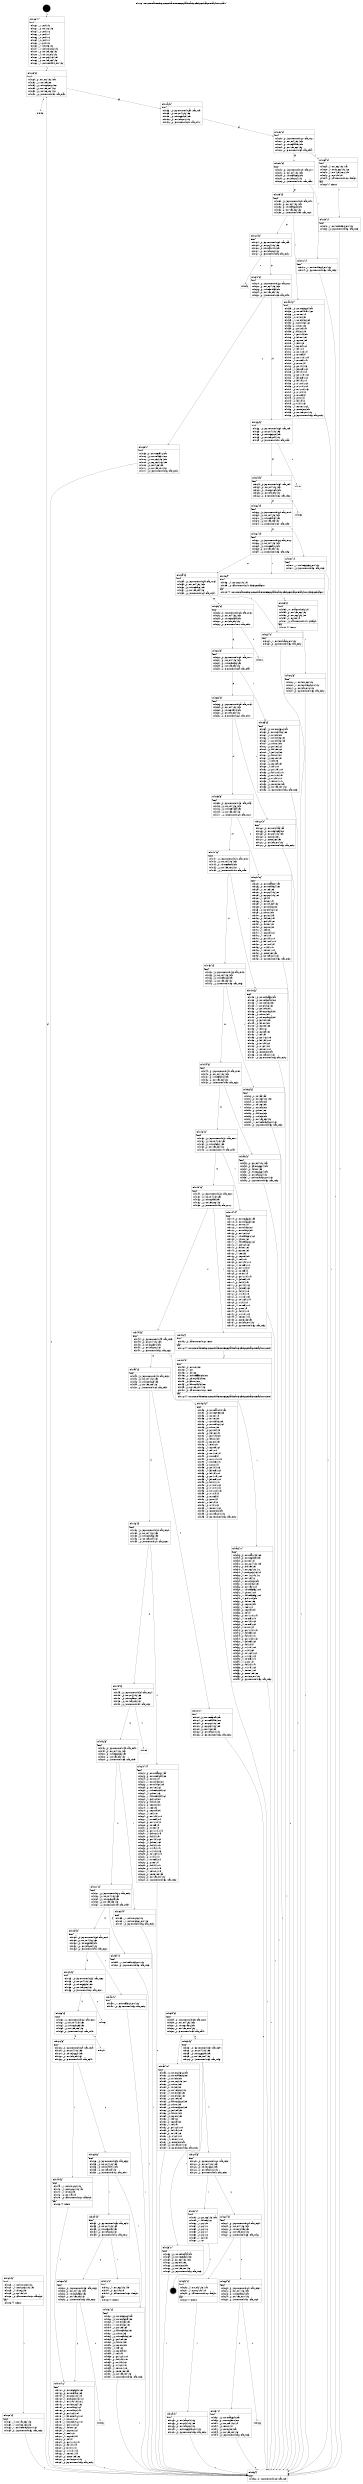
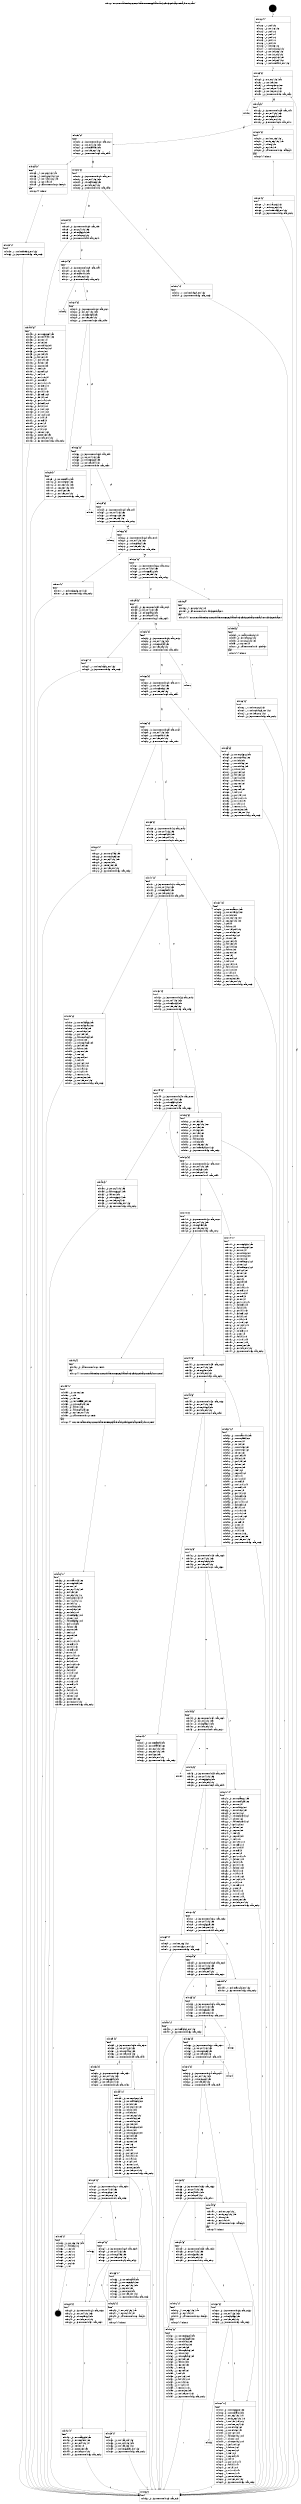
none -> (273, 127)
(250, 2361) -> (88, 2278)
